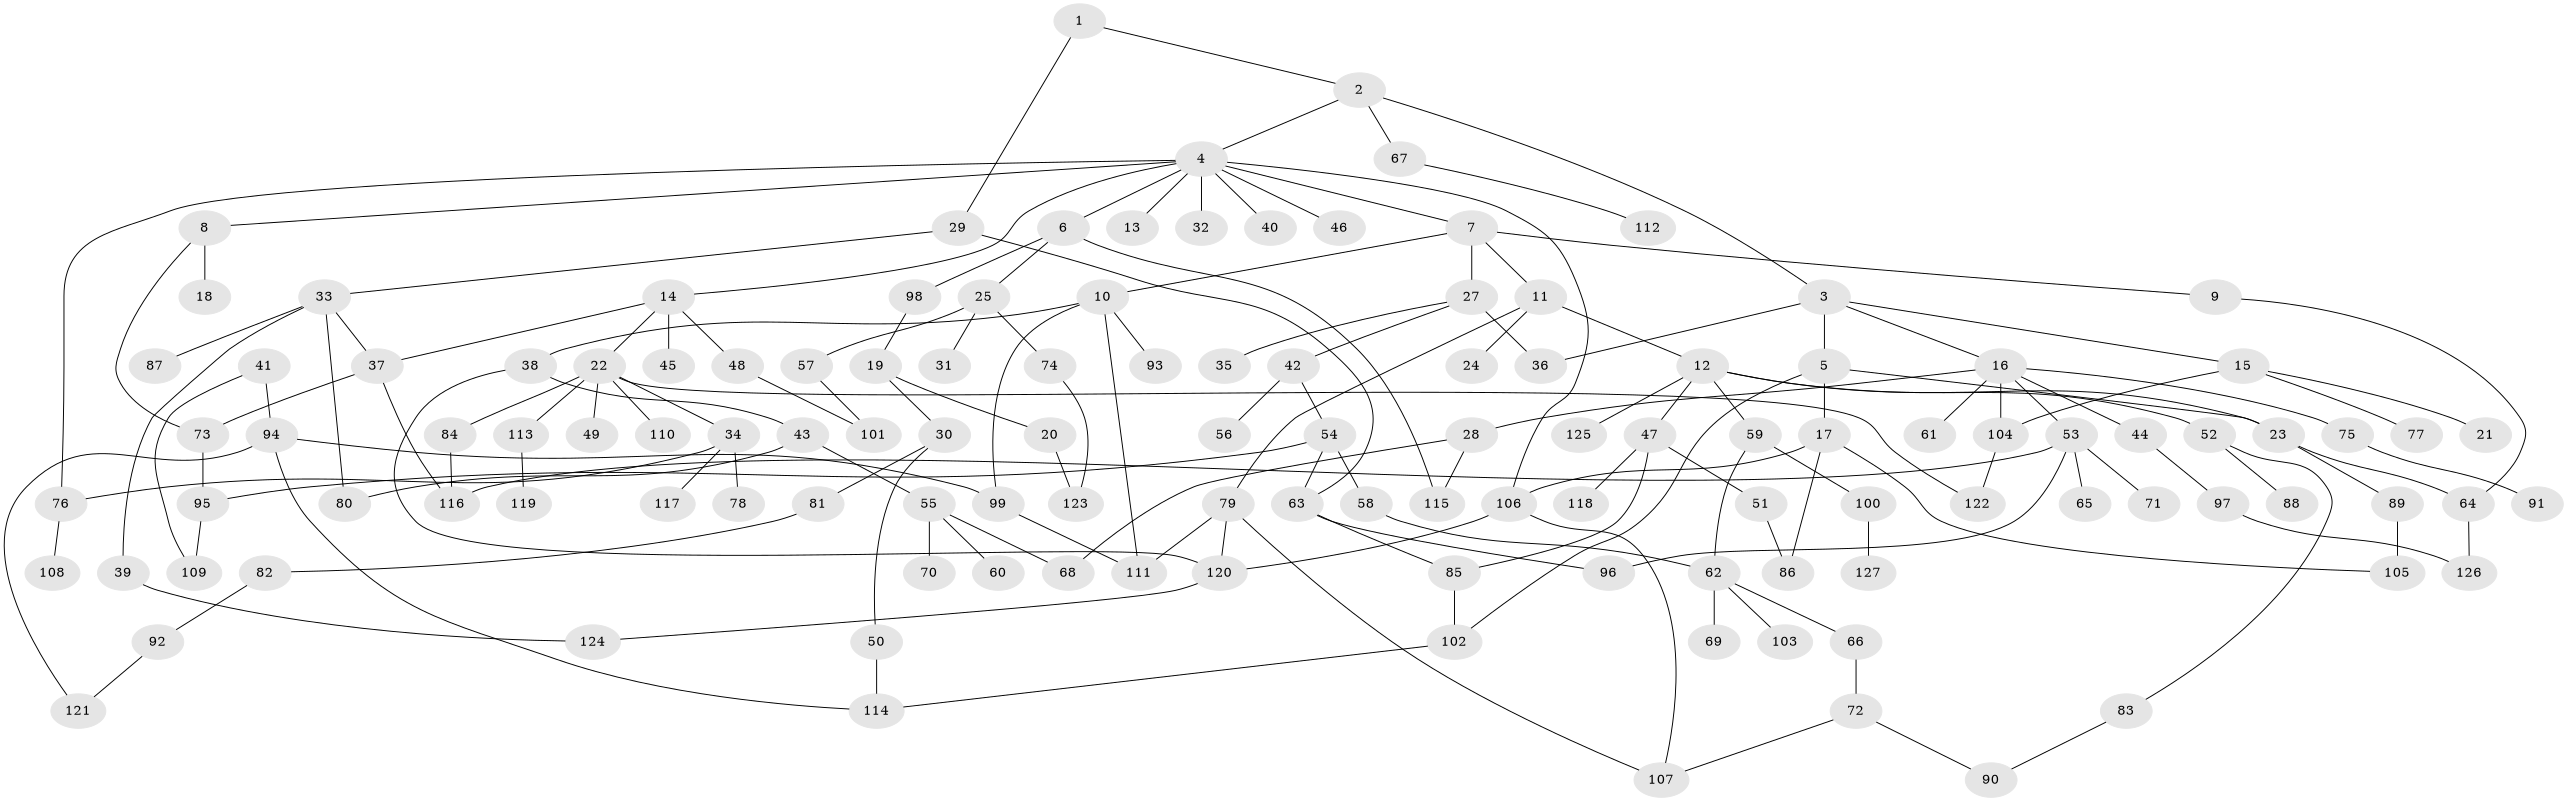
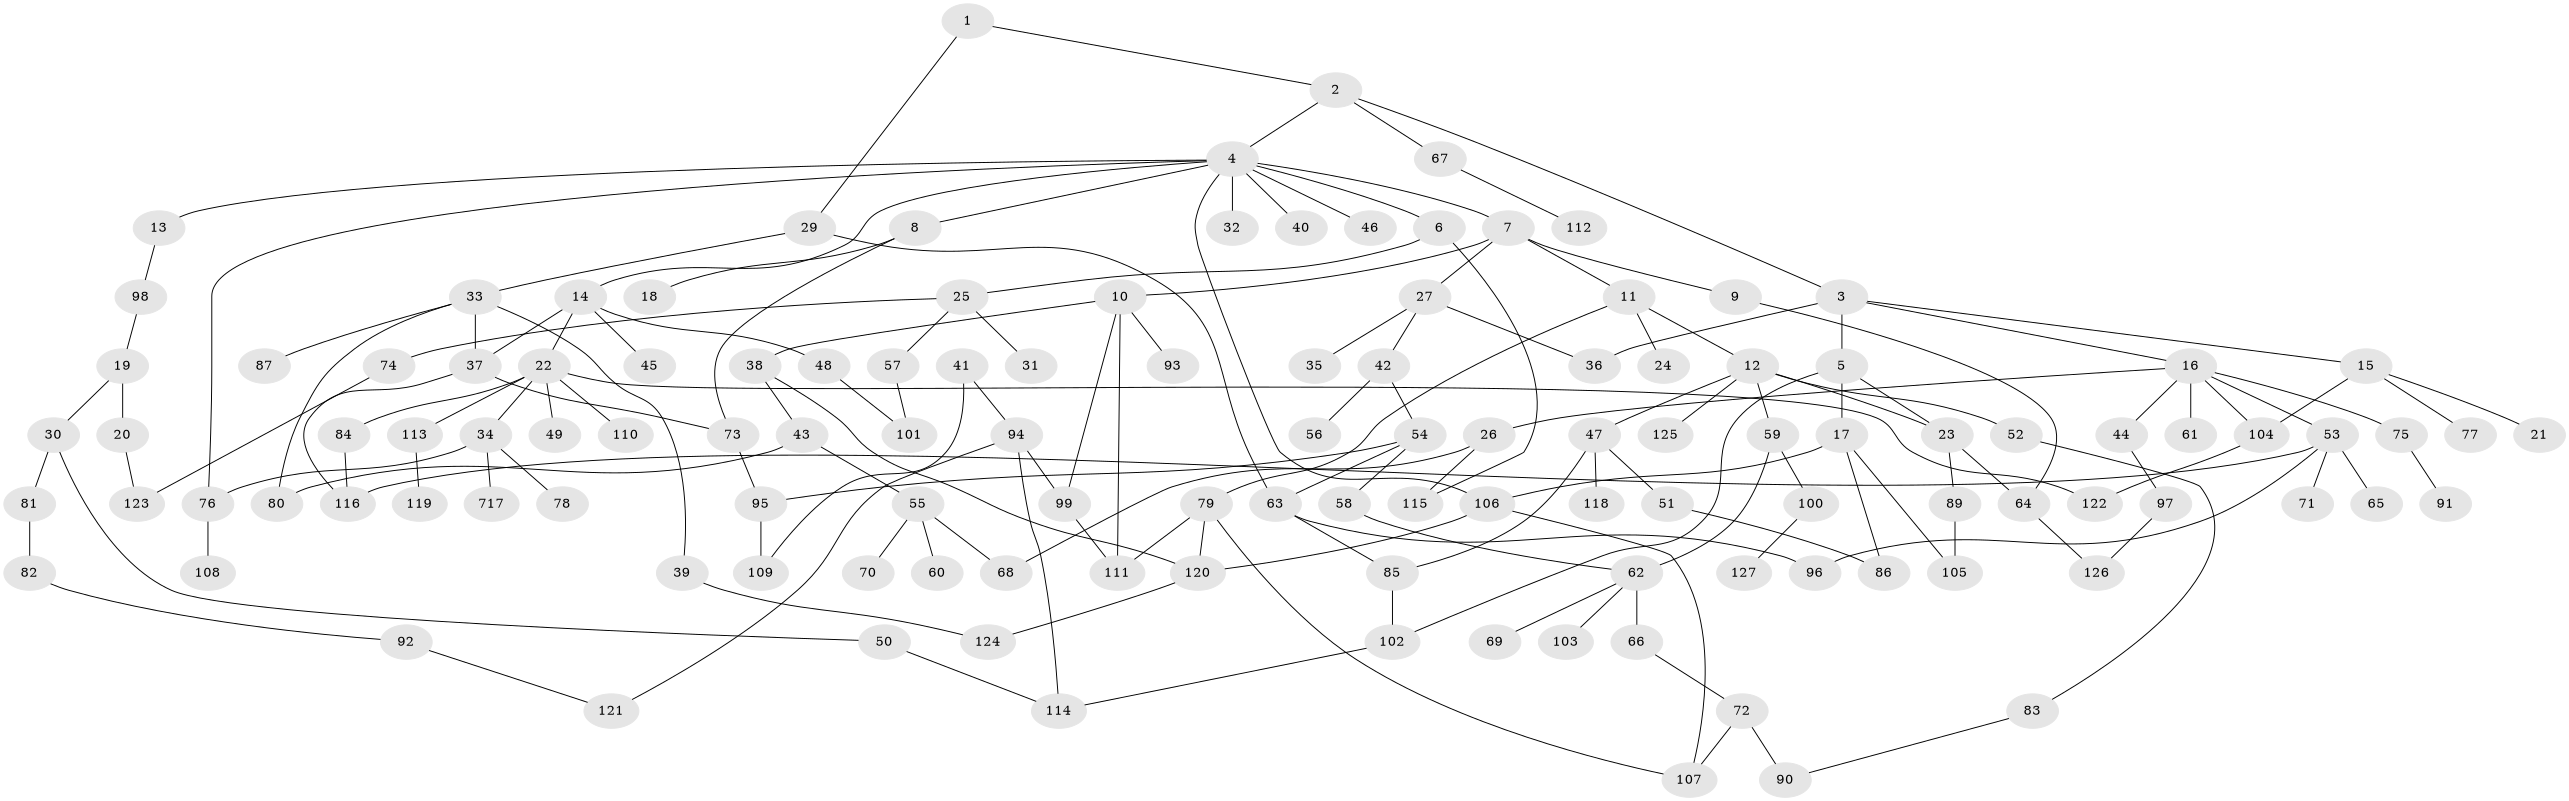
(989, 262) -> (150, 263)
(1472, 435) -> (1489, 435)
(668, 504) -> (492, 504)
(2292, 504) -> none
